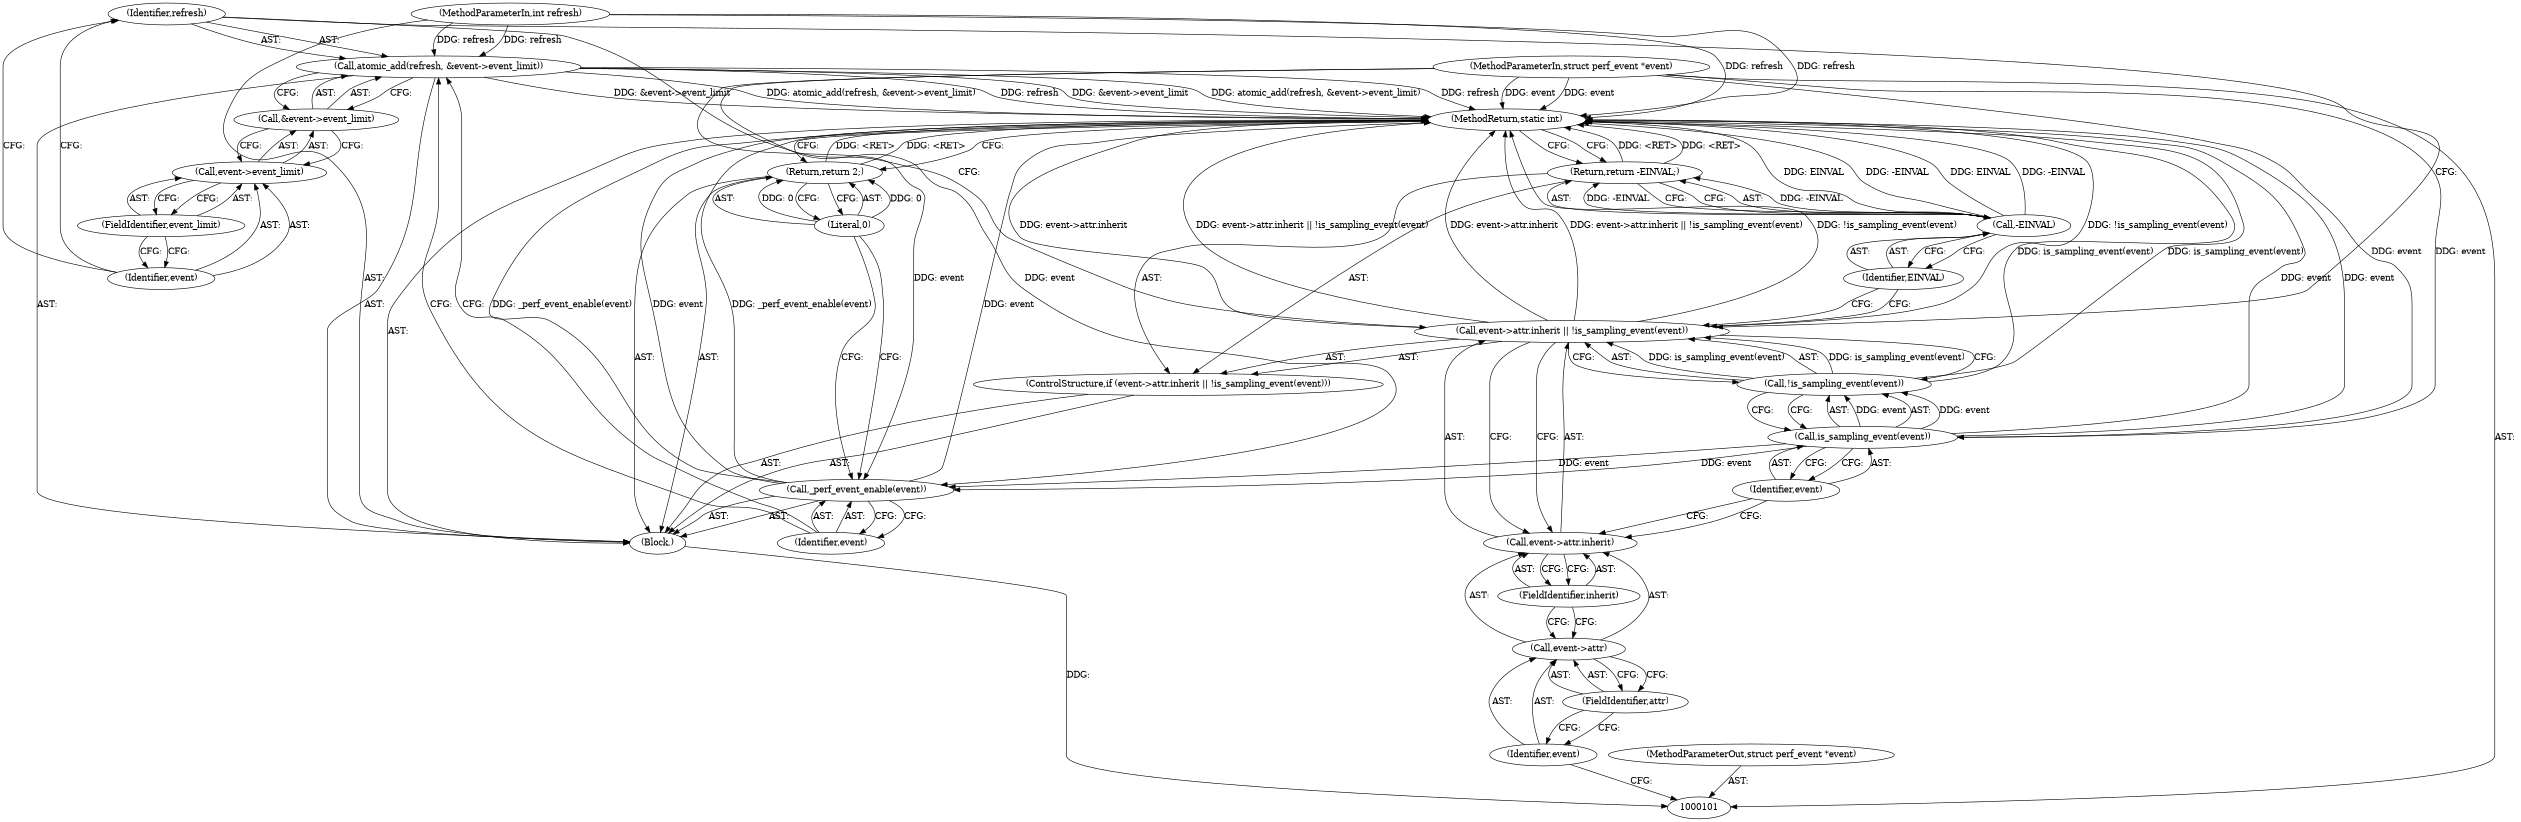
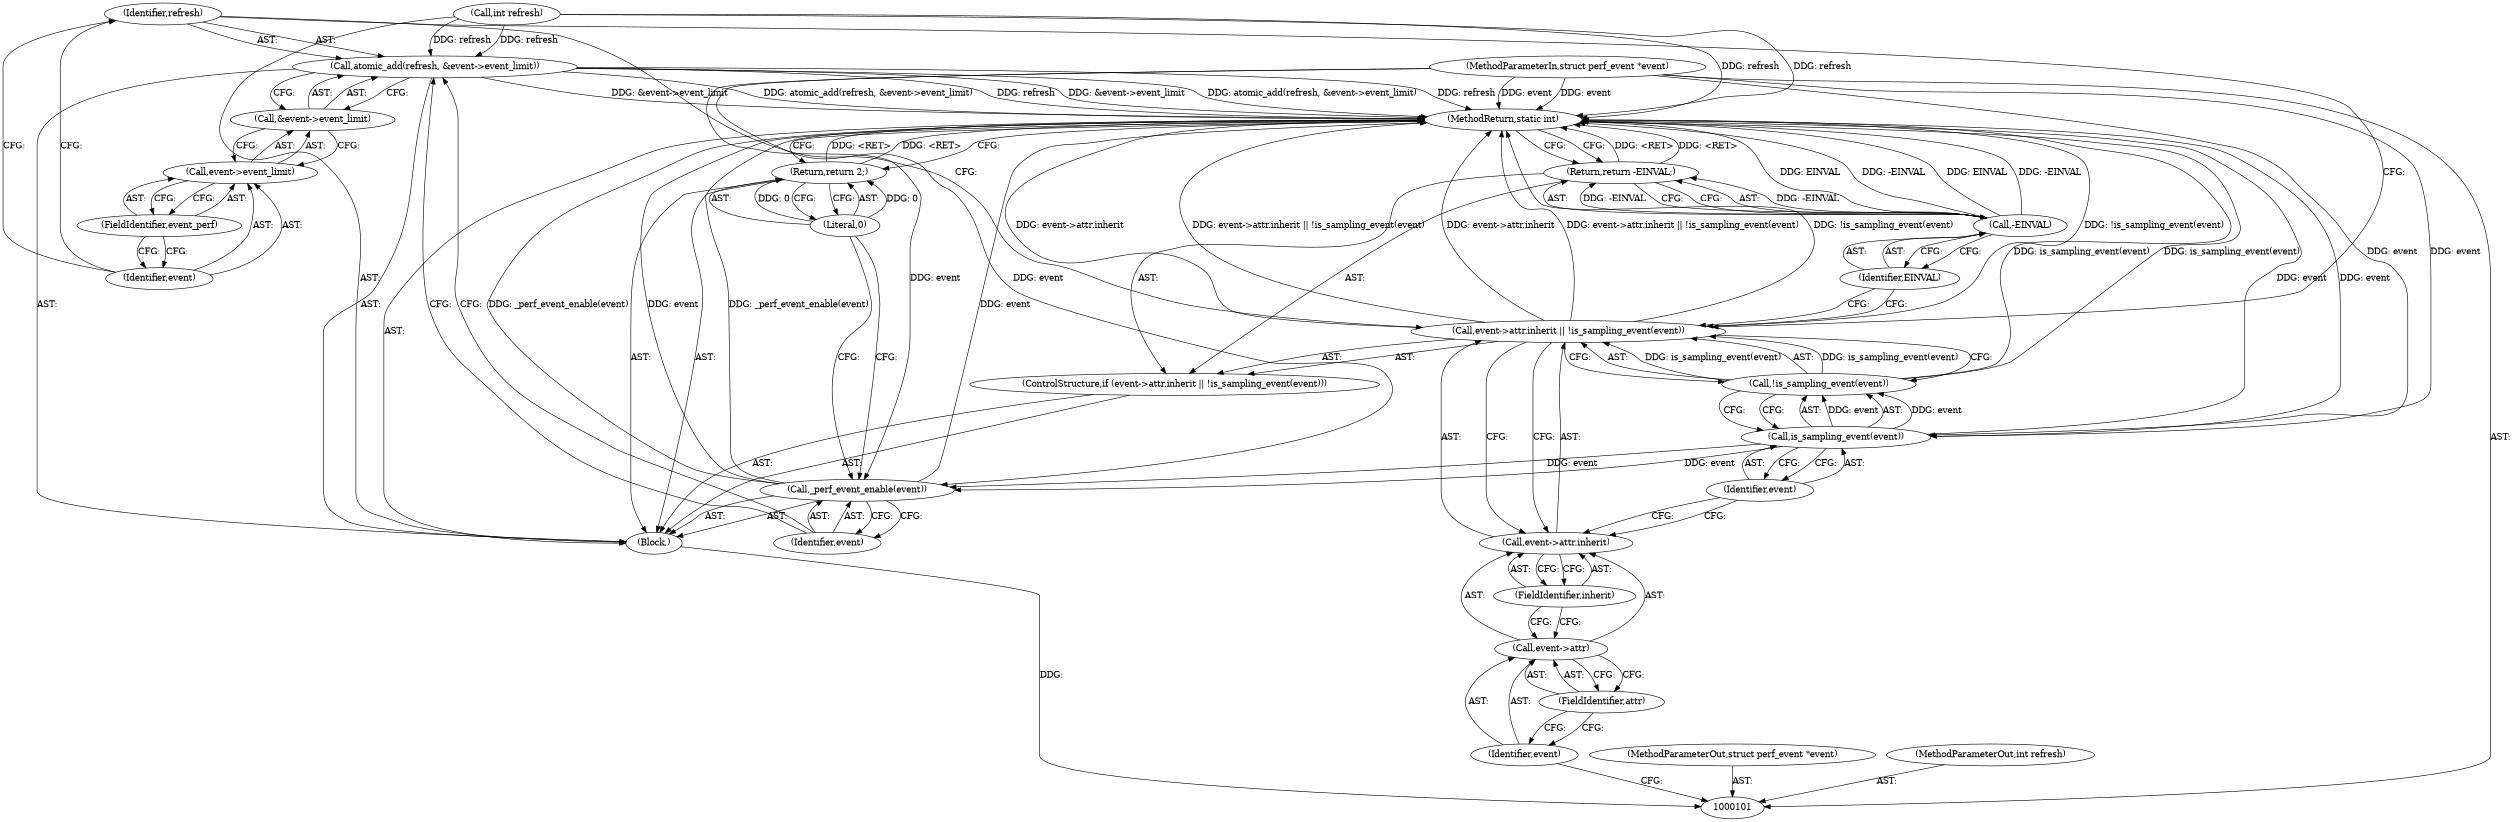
(510, 14) -> (507, 14)
(161, 226) -> (159, 226)
none -> (1990, 755)
